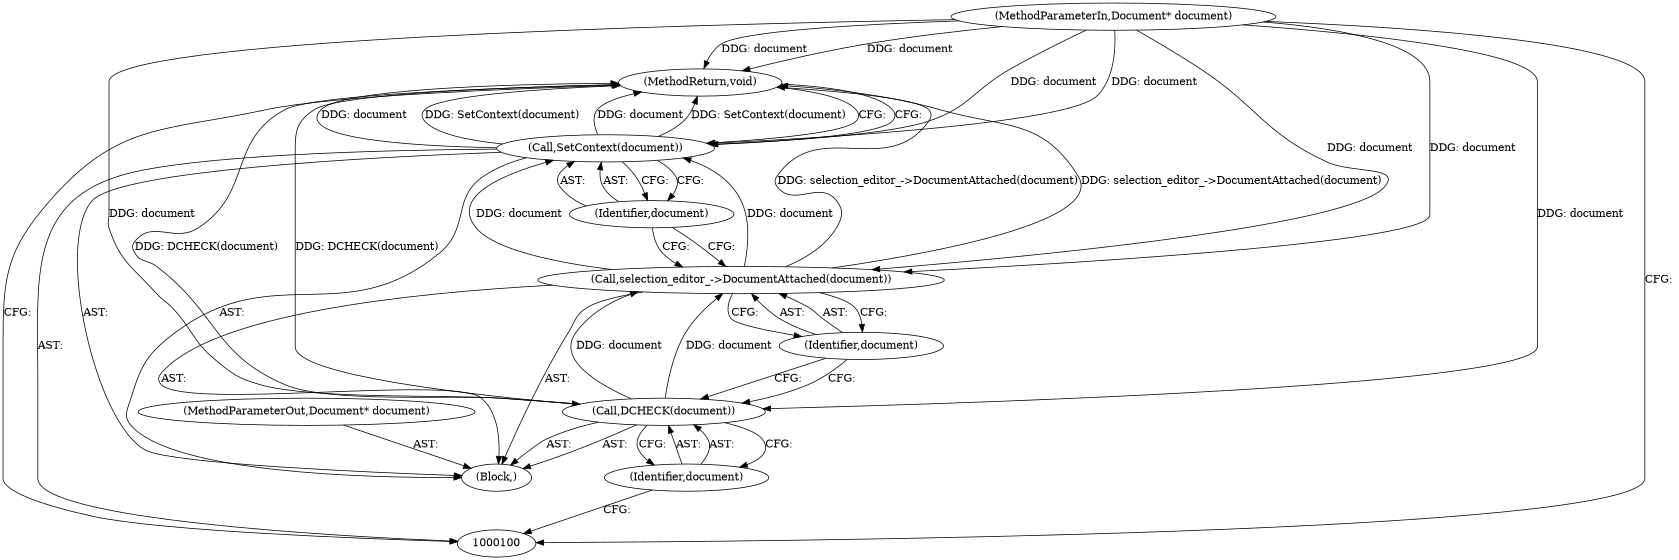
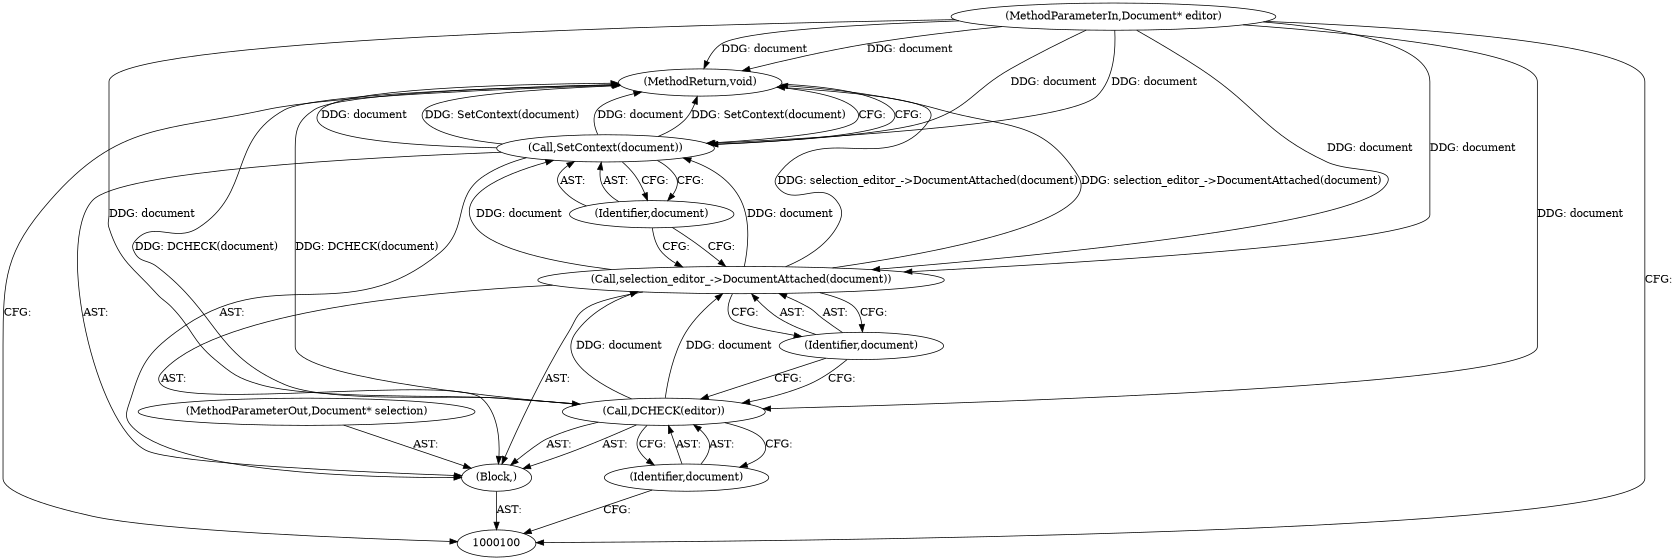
(1113, 17) -> (1113, 17)
(38, 331) -> (497, 507)
(307, 412) -> (307, 412)
(664, 412) -> (664, 412)
